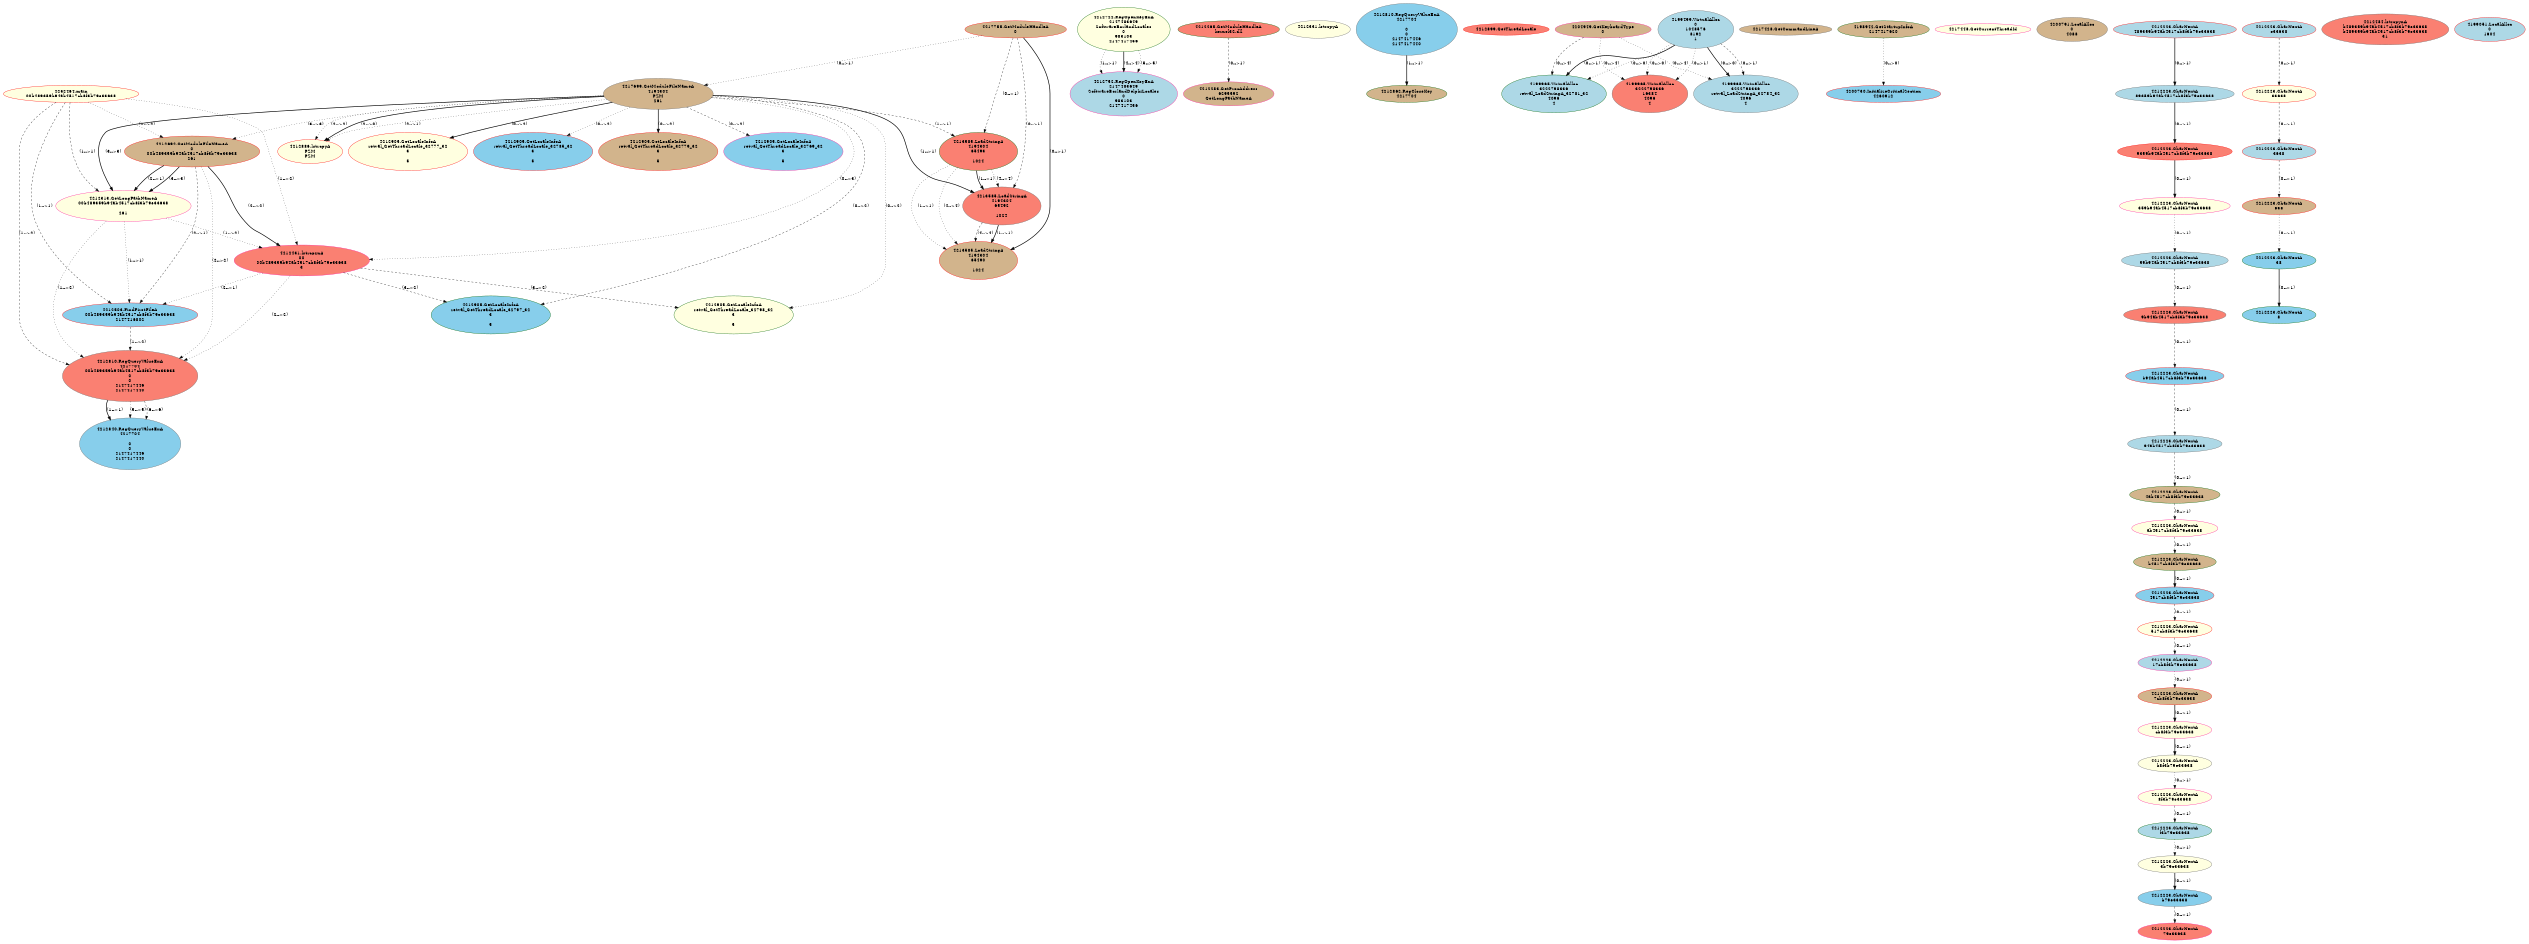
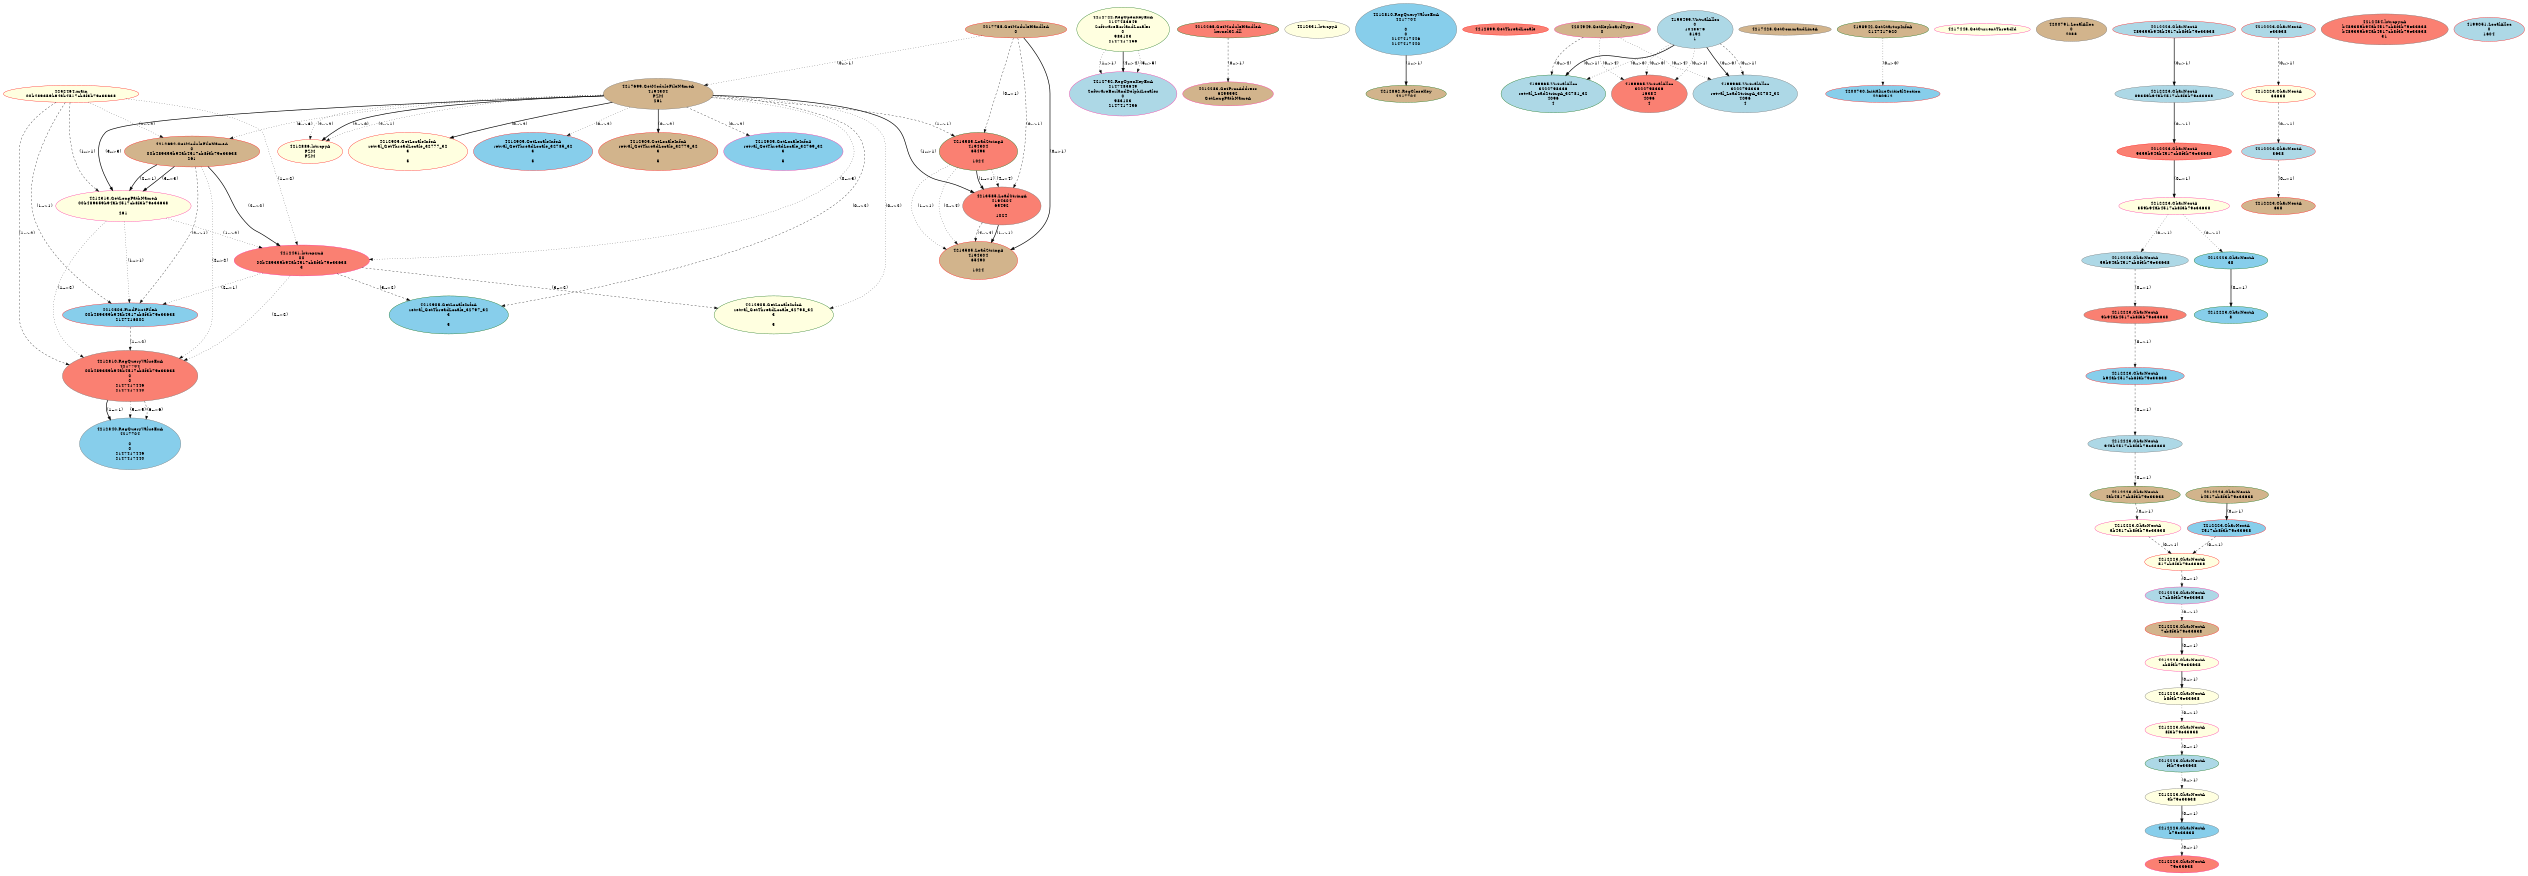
(2279, 232) -> (2202, 232)
(2175, 543) -> (2159, 544)
